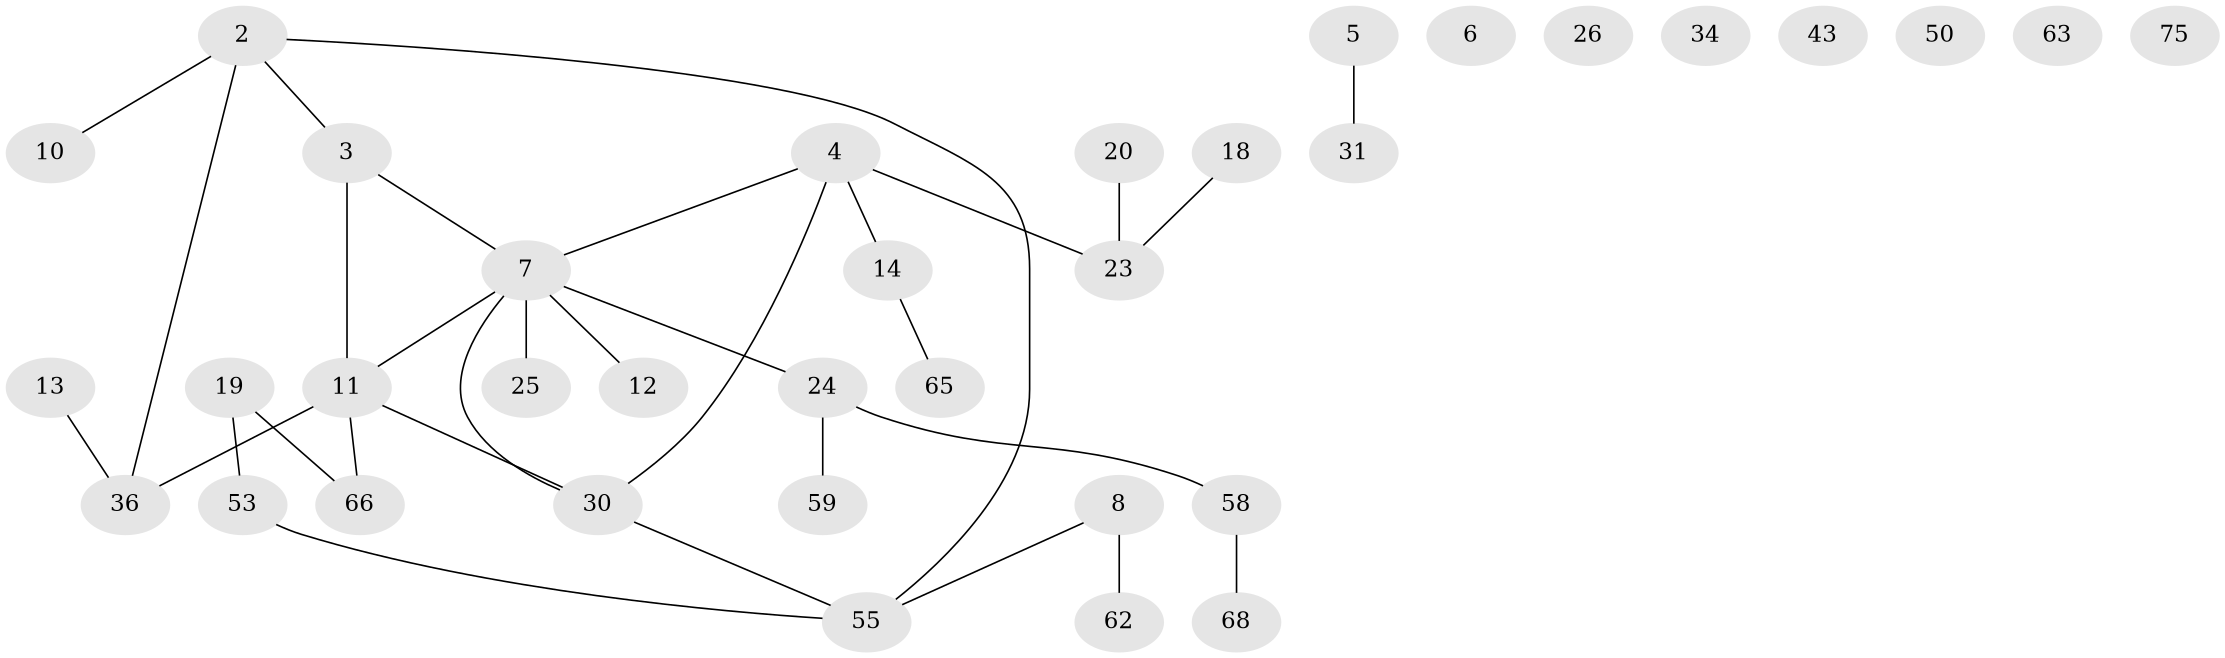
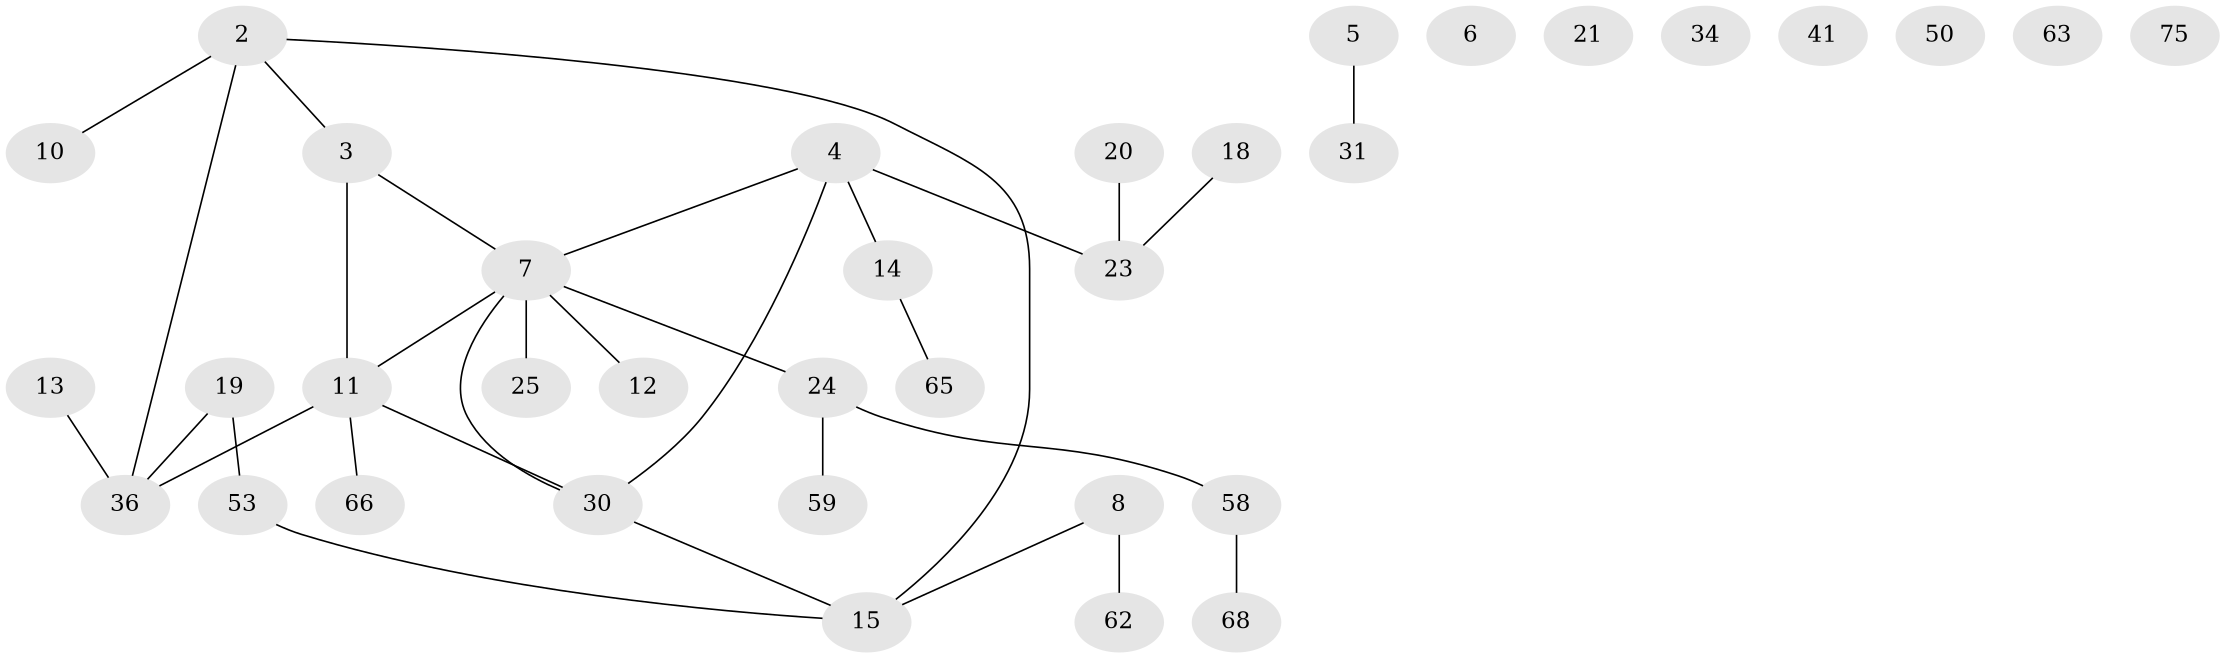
(1588, 36) -> (1588, 36)
(1823, 36) -> (1823, 36)
(295, 446) -> (178, 446)
(867, 622) -> (867, 622)
